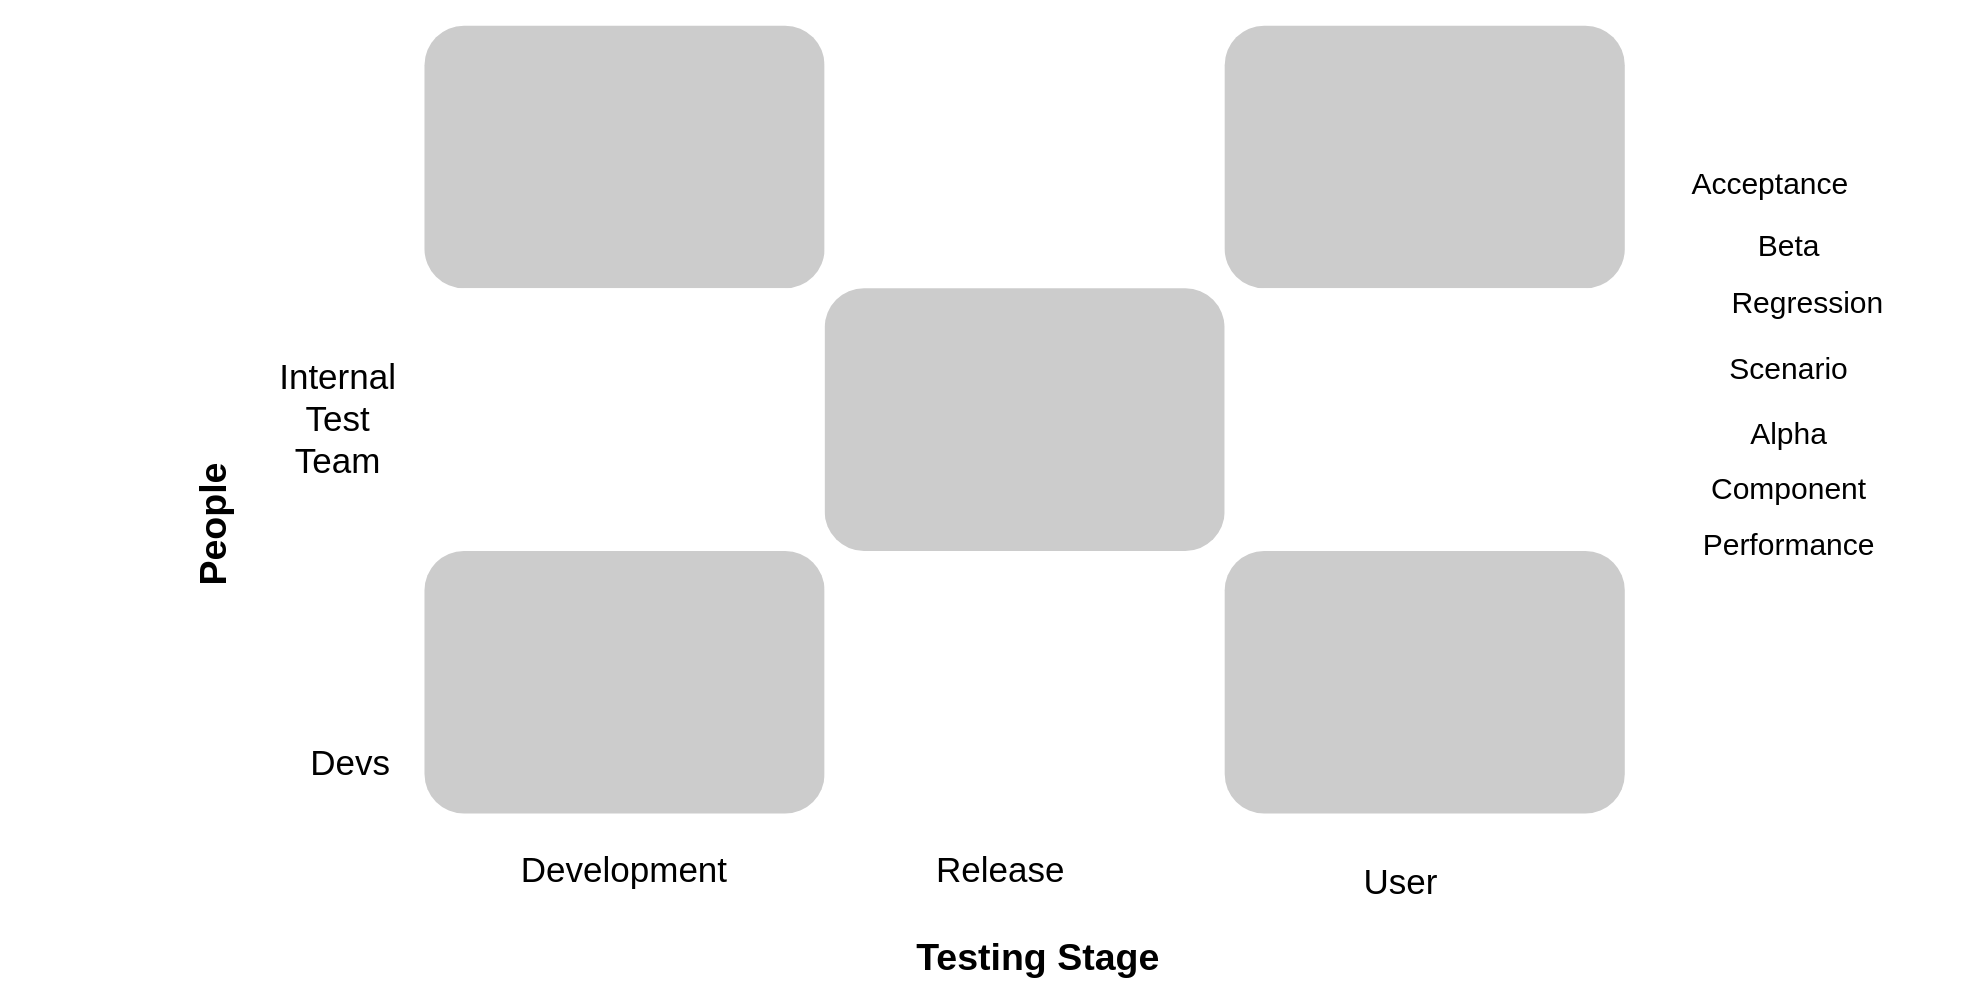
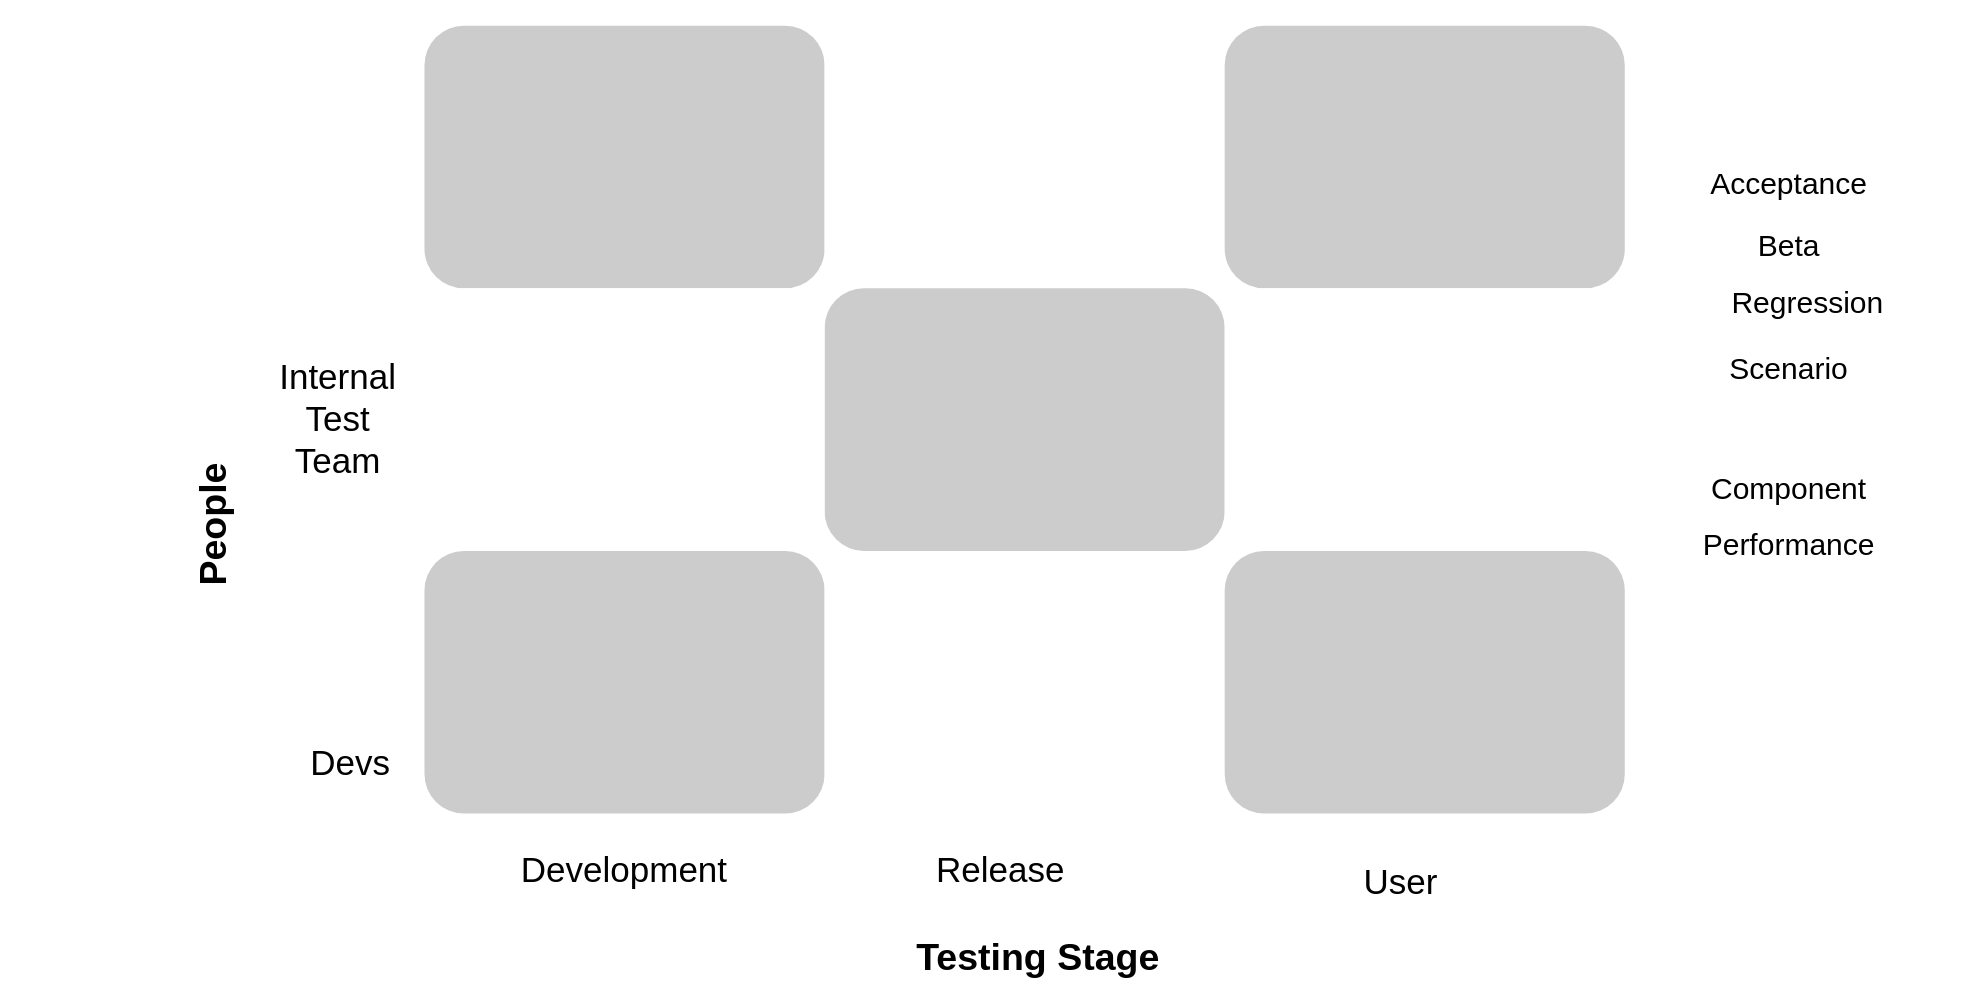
(1770, 182) -> (1789, 182)
(1789, 432) -> none
